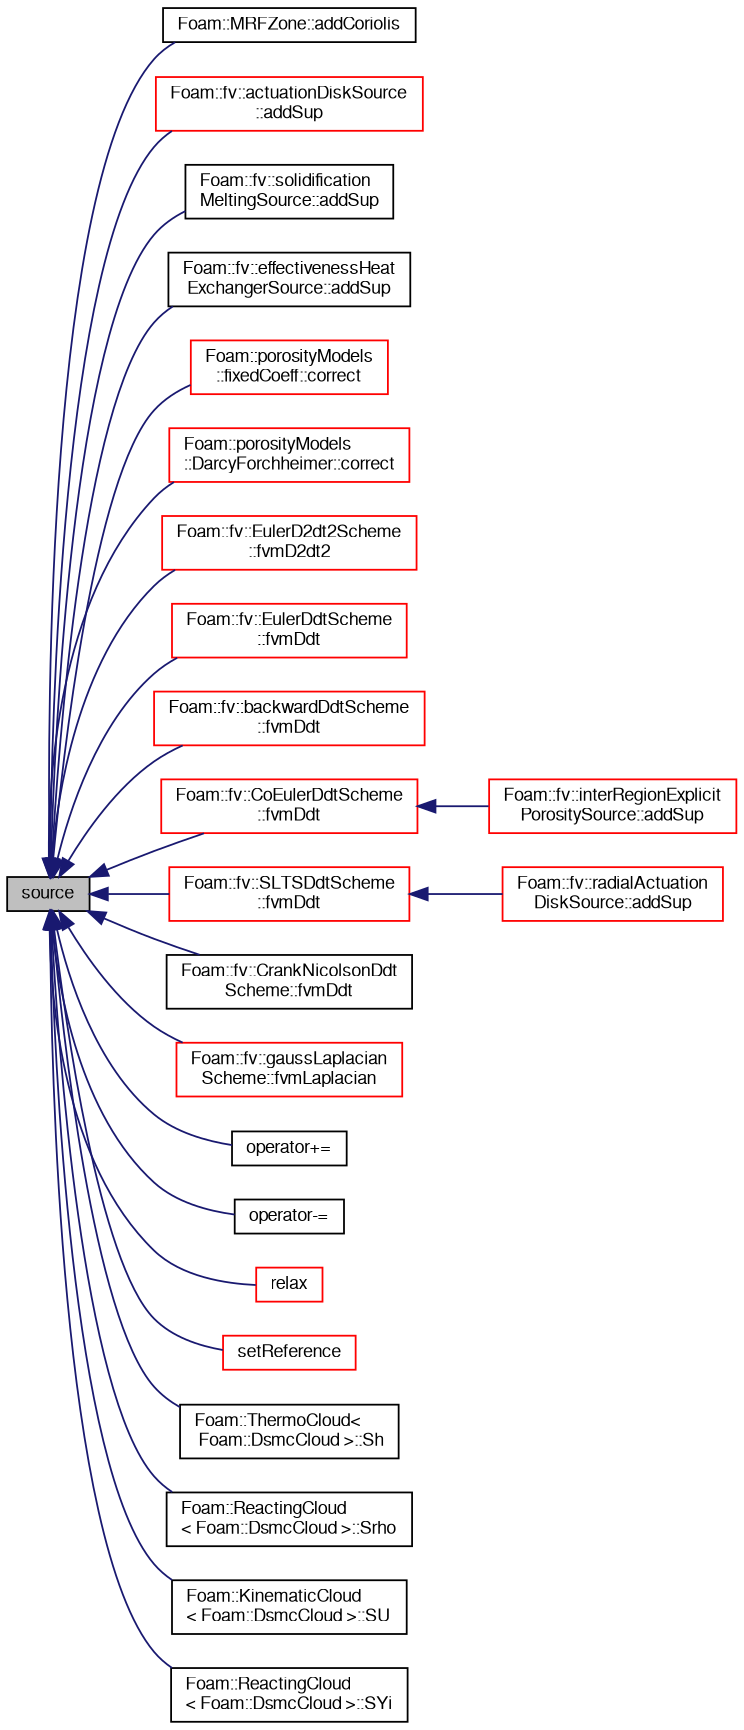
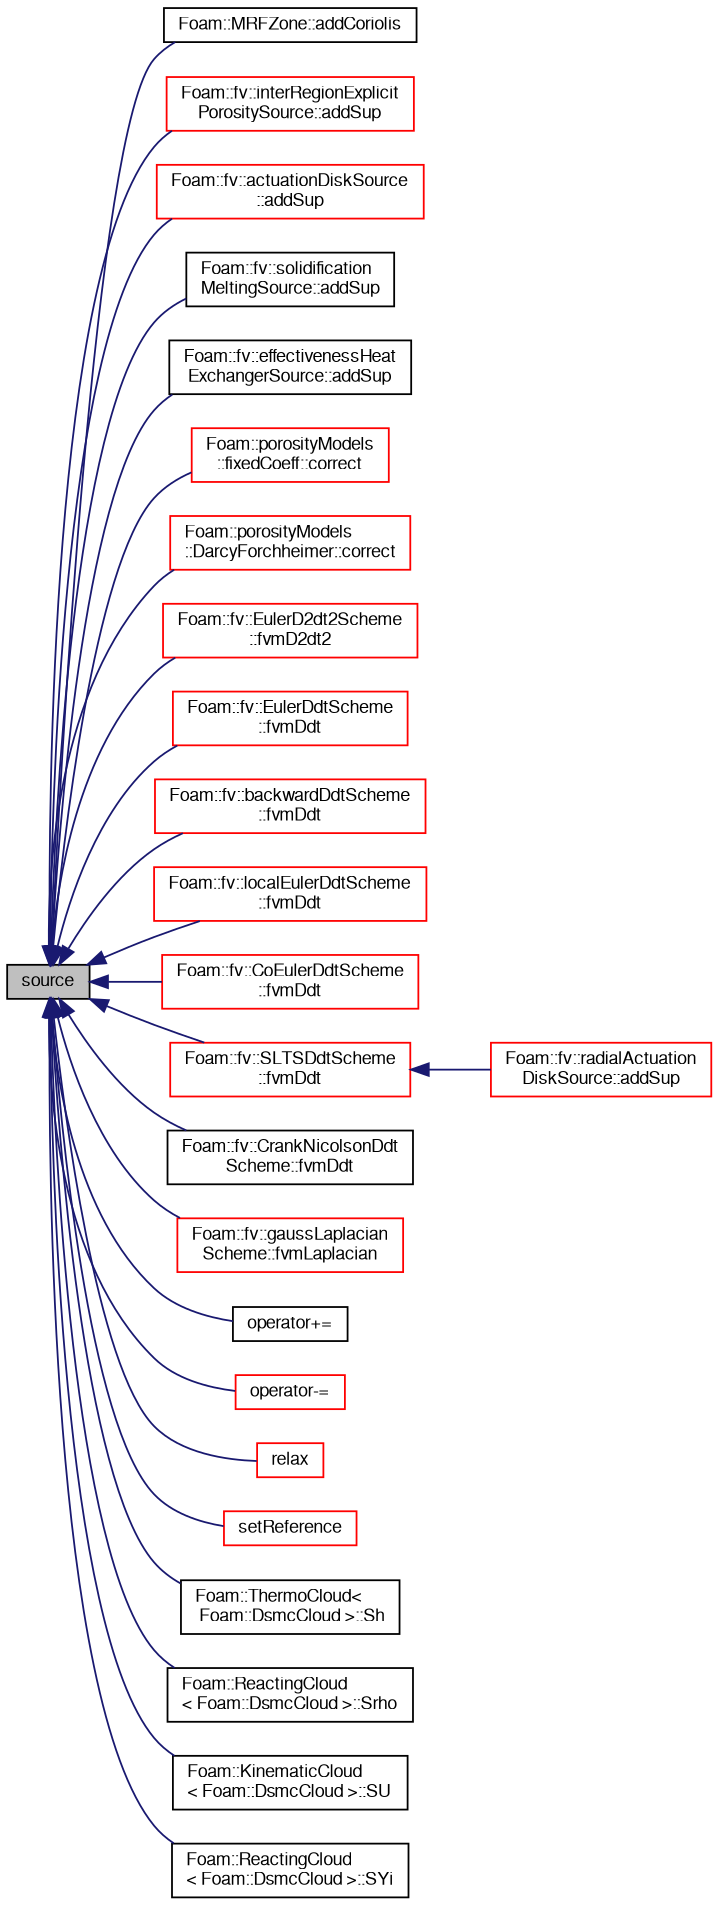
(462, 806) -> (68, 486)
none -> (290, 894)
(289, 1217) -> (290, 1392)
